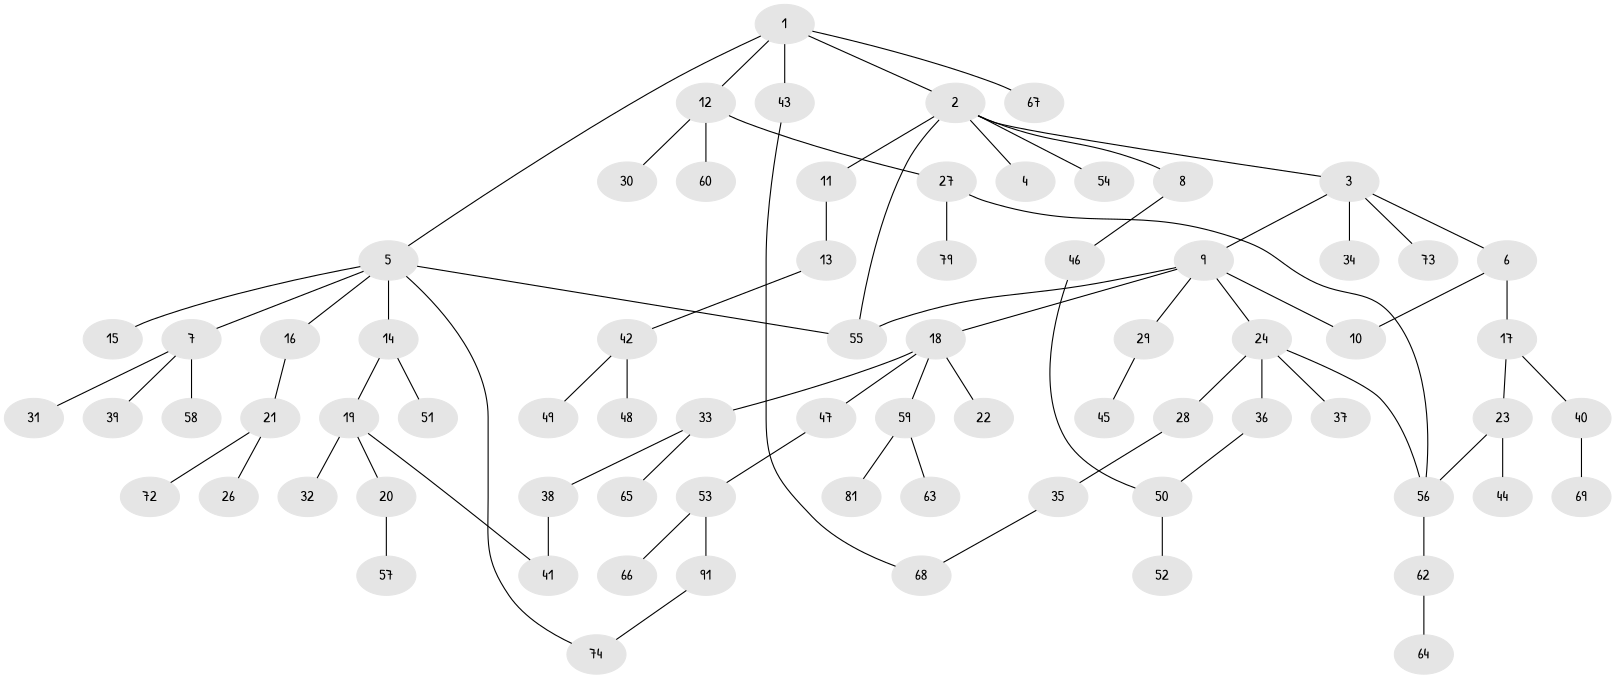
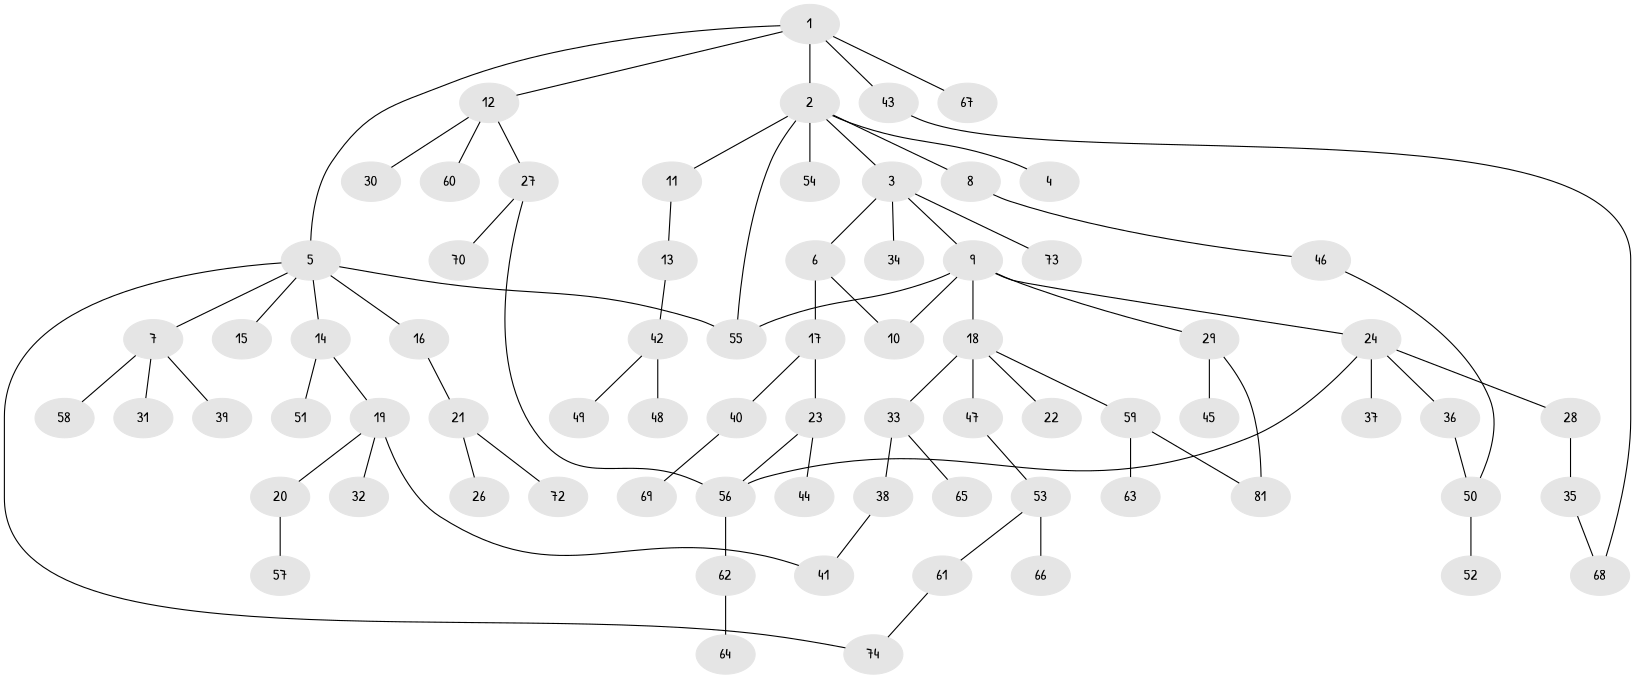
(947, 260) -> (459, 260)
none -> (1253, 413)
(706, 576) -> (942, 576)
